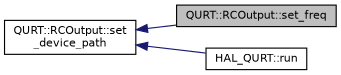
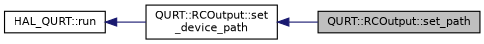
(256, 16) -> (399, 22)
(177, 50) -> (131, 22)
